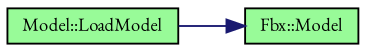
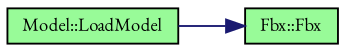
(302, 26) -> (292, 26)
